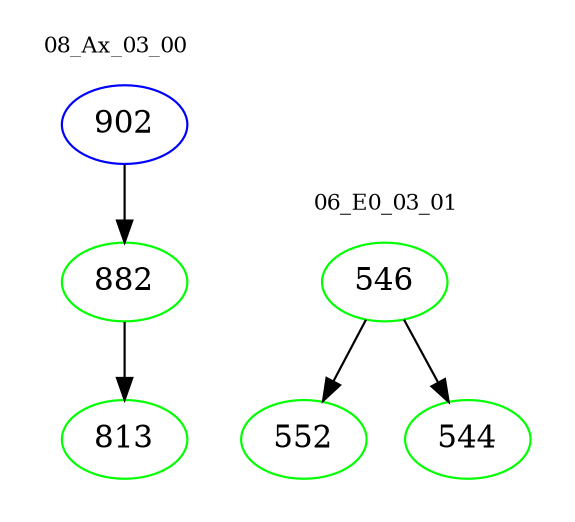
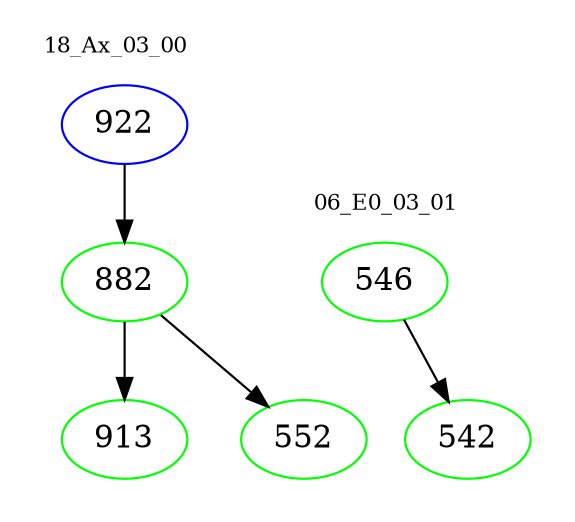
(116, 47) -> (116, 47)
(125, 125) -> (125, 125)
(350, 350) -> (190, 340)
(125, 439) -> (125, 439)
(468, 439) -> (468, 439)
